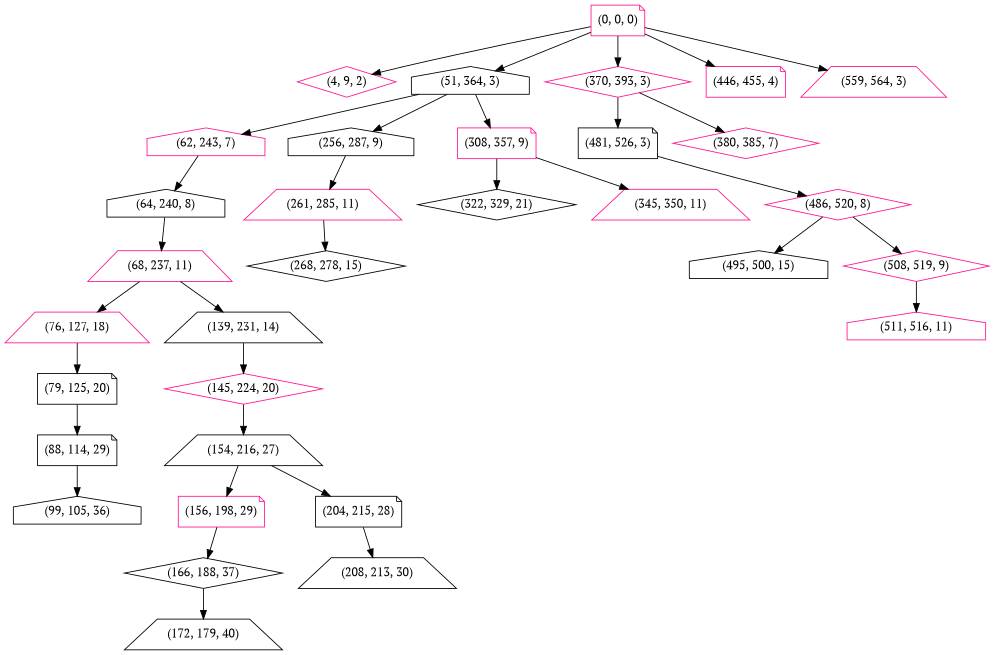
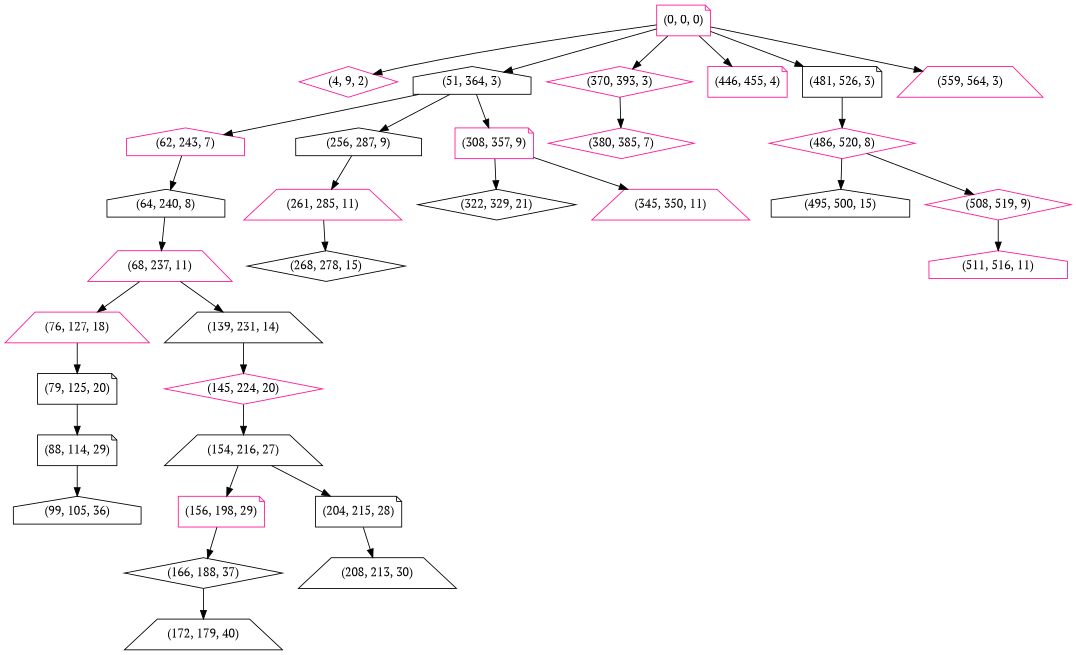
(618, 108) -> (753, 47)
